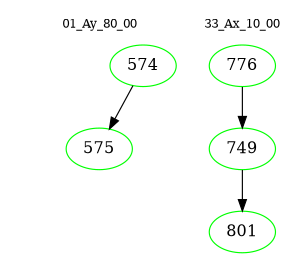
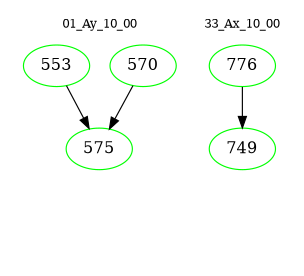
(100, 25) -> (100, 25)
none -> (57, 66)
(143, 66) -> (143, 66)
(242, 232) -> none
